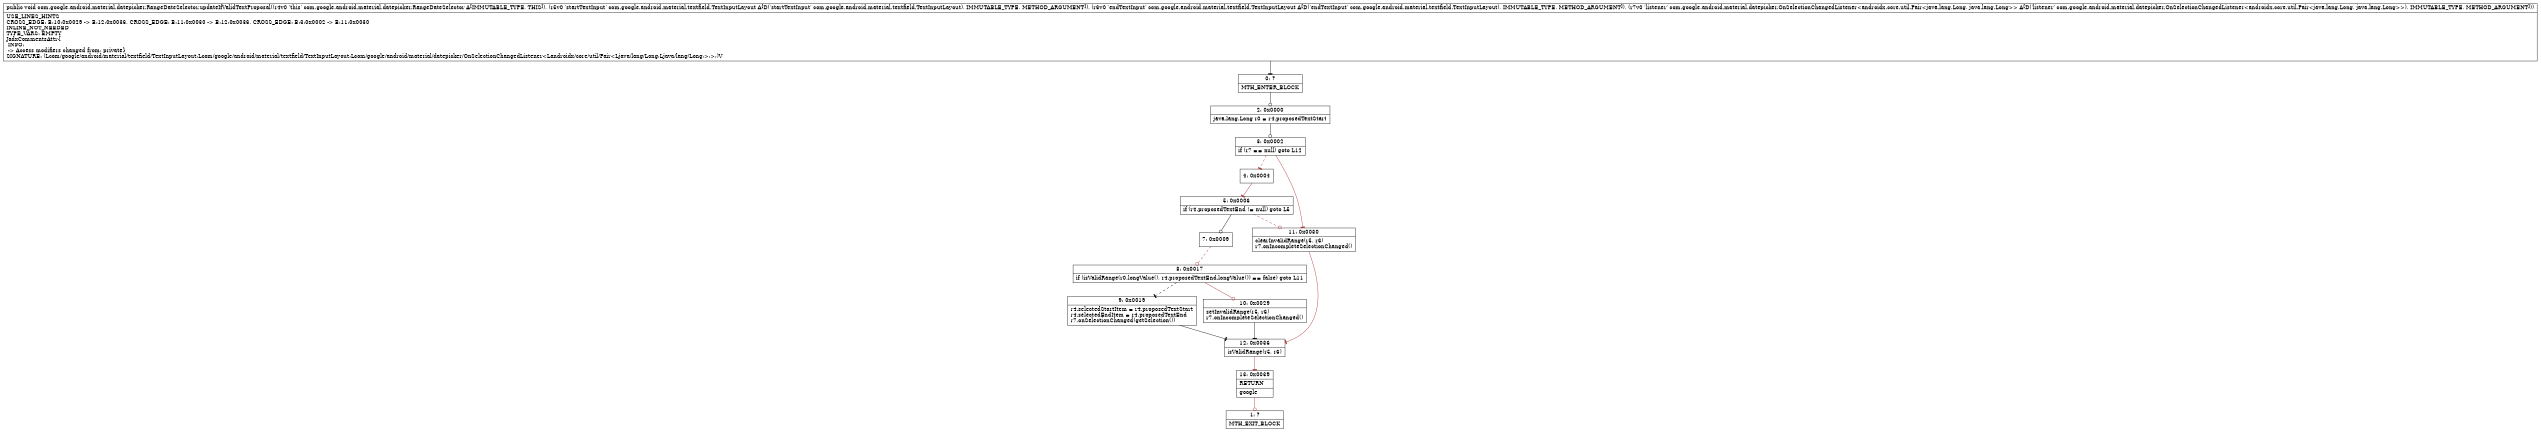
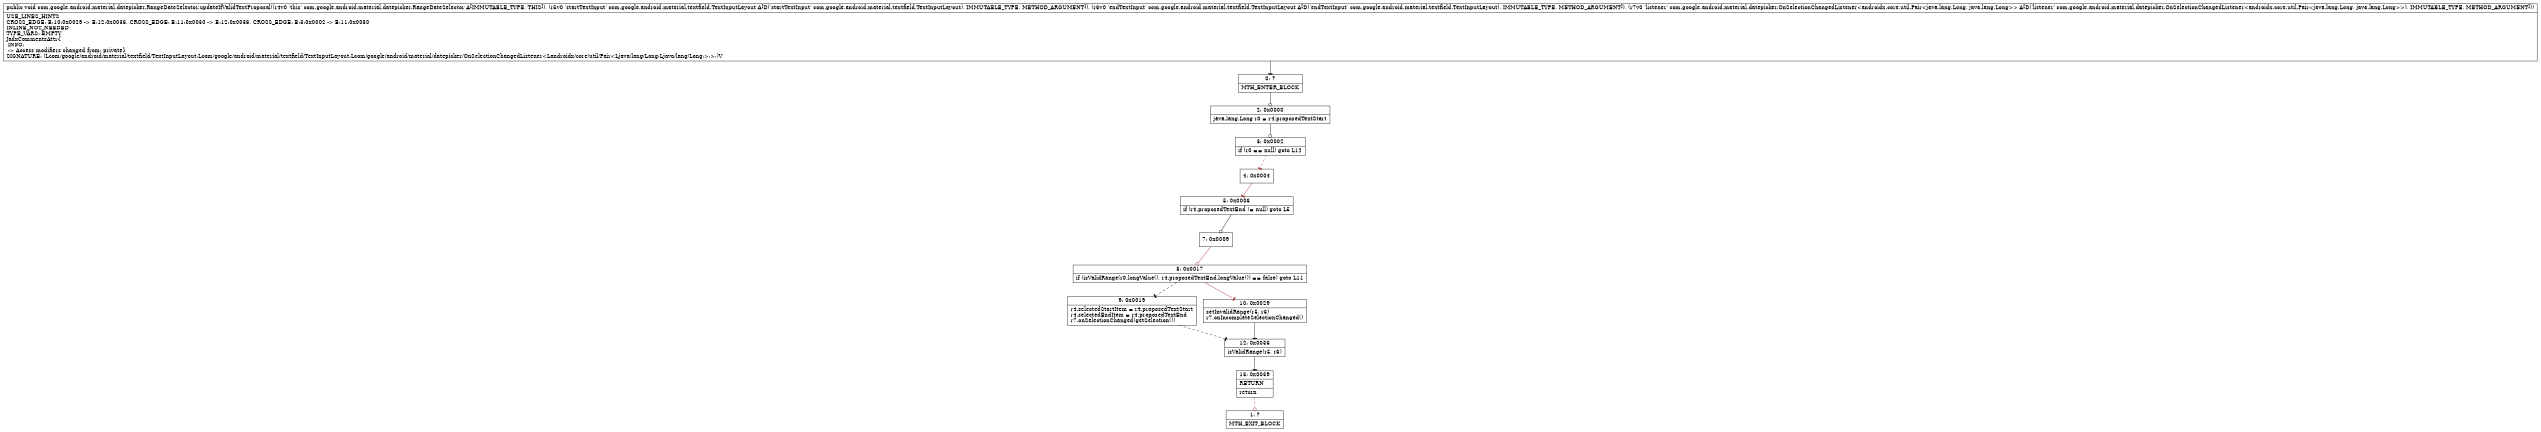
(1270, 151) -> (1270, 151)
(1304, 240) -> none
(1205, 255) -> (1205, 255)
(1218, 290) -> (1218, 290)
(1202, 332) -> (1202, 332)
(1255, 363) -> (1255, 363)
(1249, 393) -> (1248, 393)
(1255, 402) -> (1255, 402)
